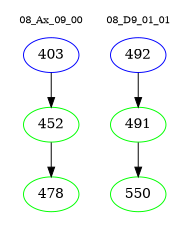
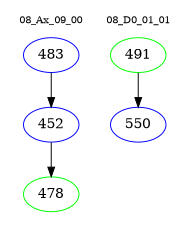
(139, 21) -> (139, 21)
(51, 55) -> (51, 55)
(138, 55) -> none
(51, 125) -> (51, 125)
(138, 194) -> (138, 125)
